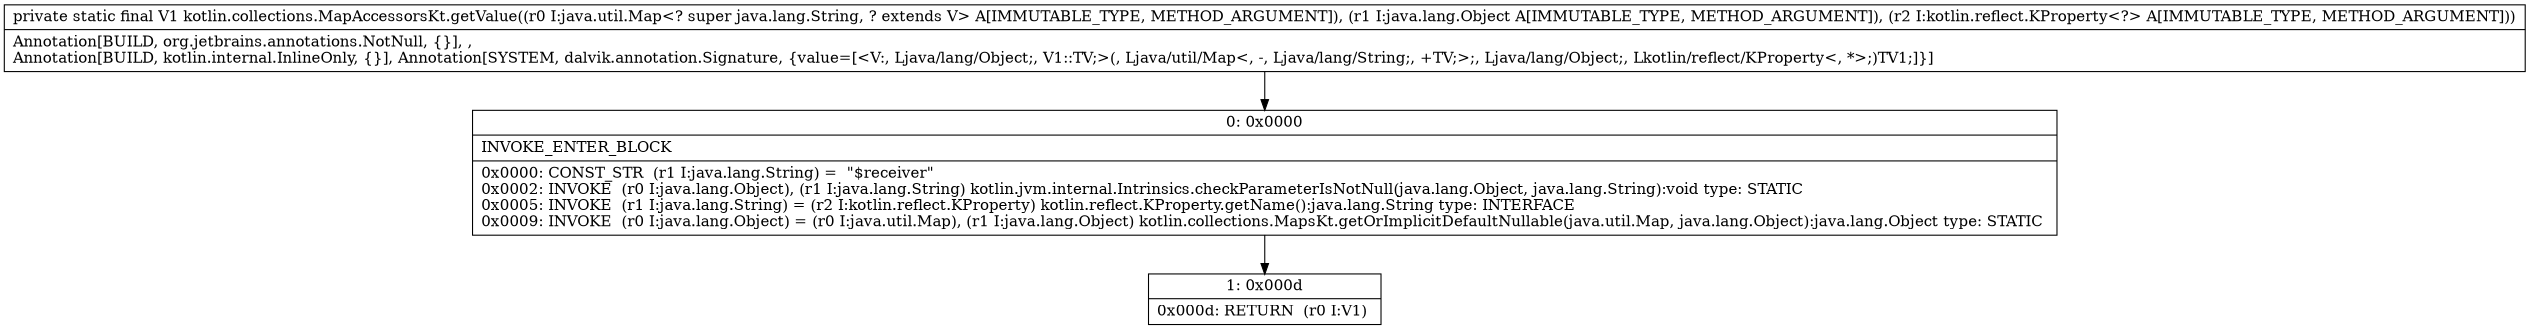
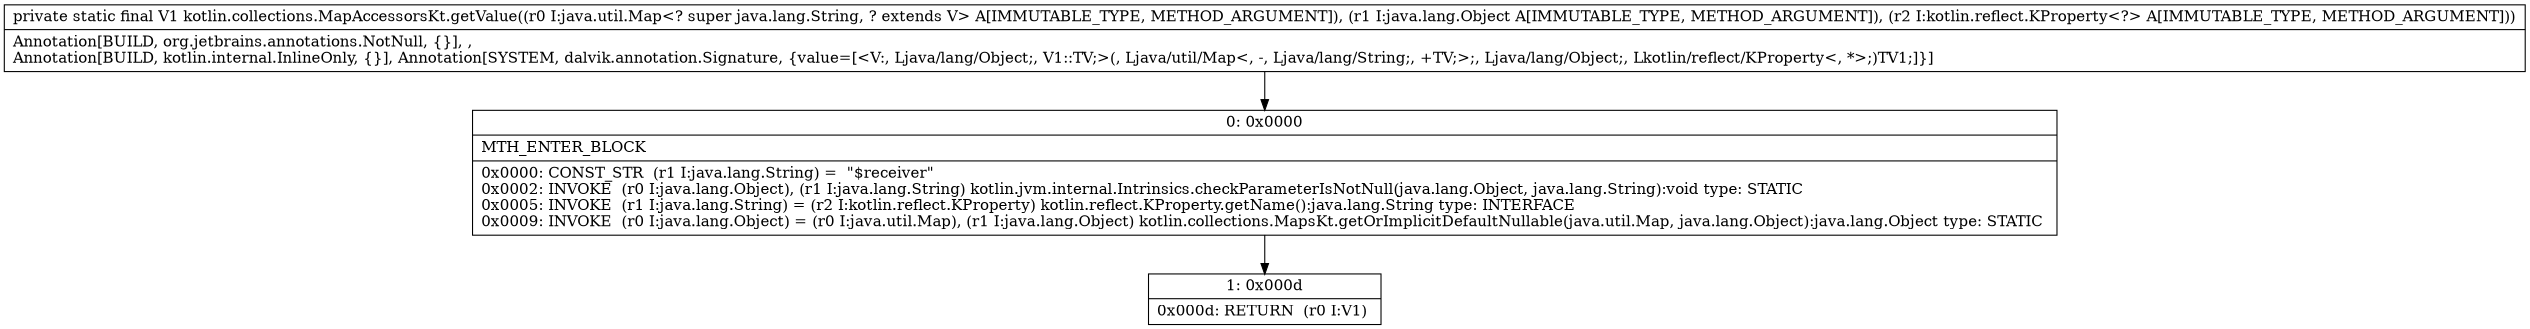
(577, 147) -> (564, 147)
